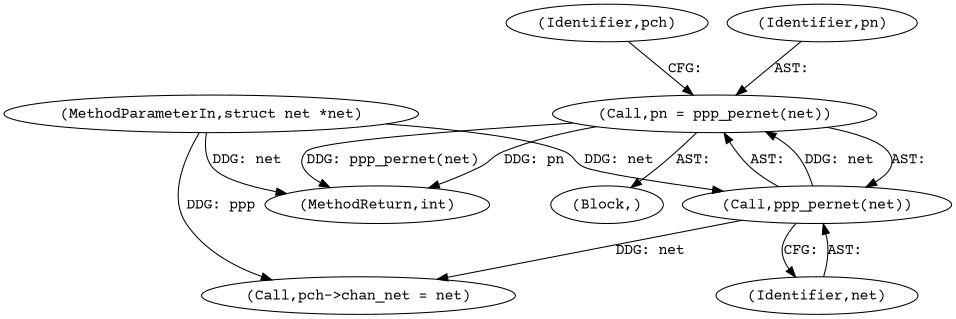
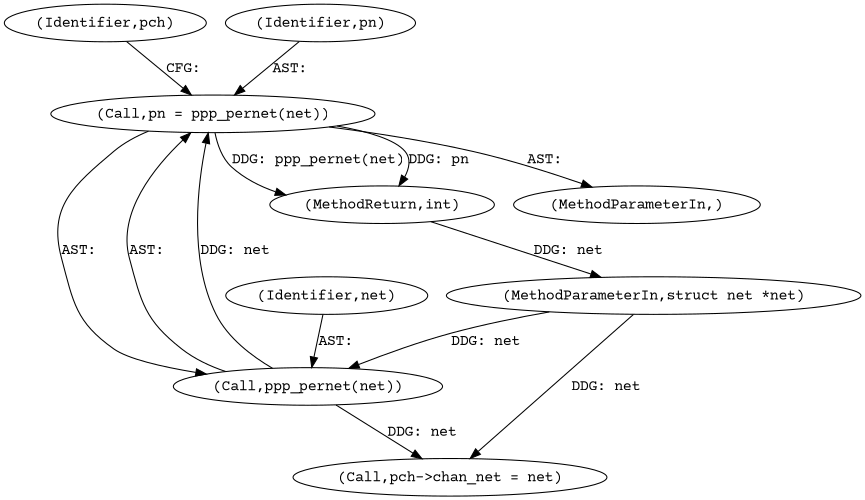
(226, 177) -> (511, 248)
(221, 205) -> (606, 386)
(607, 205) -> (637, 205)
(783, 245) -> none
